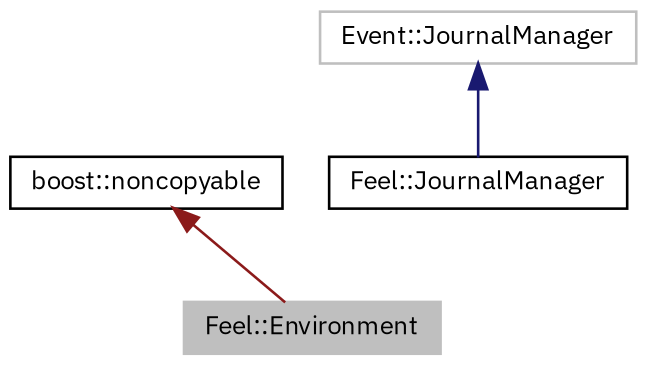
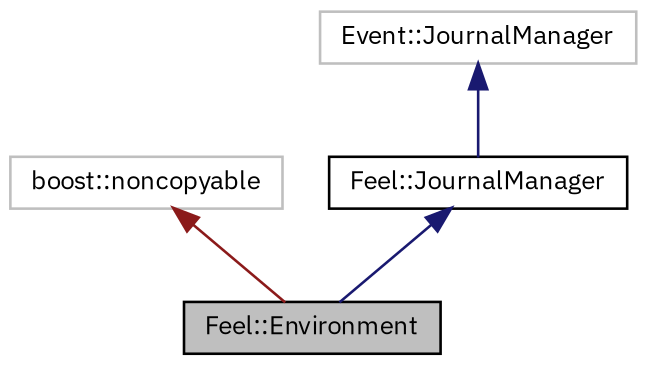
(146, 183) -> (146, 183)
none -> (385, 264)
(312, 328) -> (312, 328)
